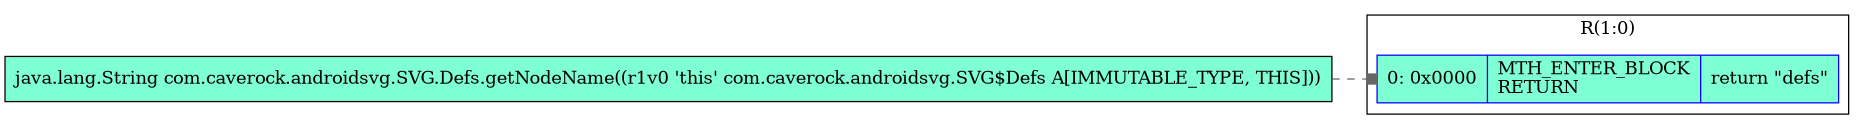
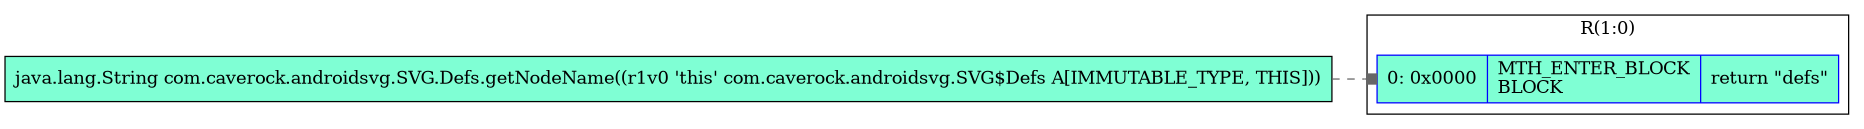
(1538, 88) -> (1530, 88)
